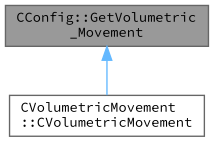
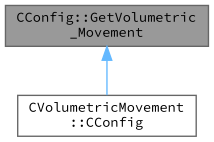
(107, 116) -> (107, 116)
